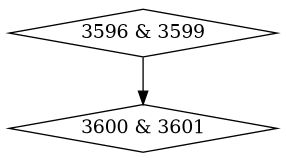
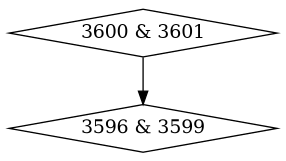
(143, 74) -> (143, 74)
